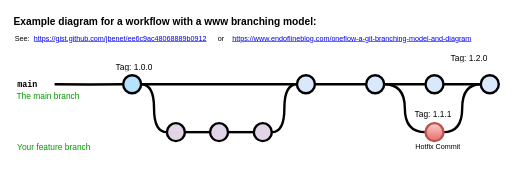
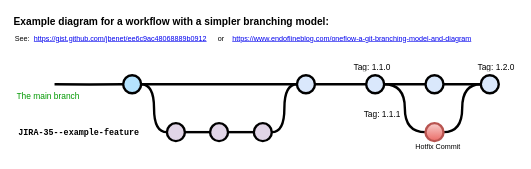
(158, 23) -> (167, 23)
(470, 57) -> (497, 66)
(134, 66) -> none
none -> (372, 66)
(27, 84) -> none
(433, 114) -> (382, 114)
none -> (89, 132)
(77, 147) -> none
